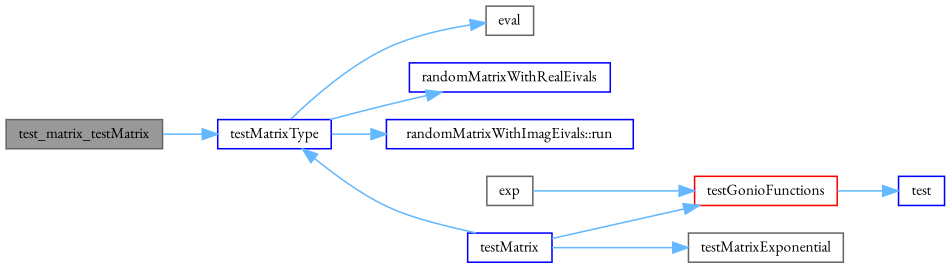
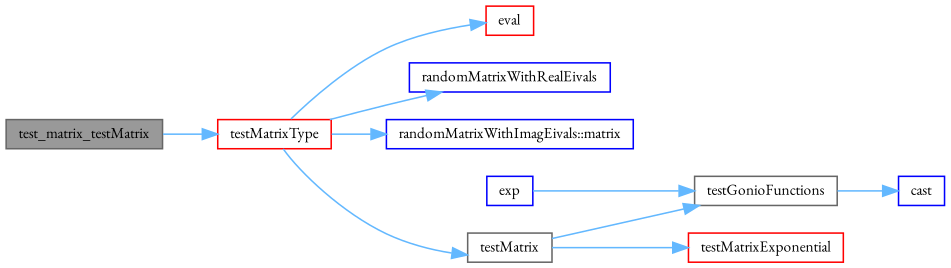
(510, 21) -> (510, 21)
(274, 134) -> (274, 134)
(510, 134) -> (510, 134)
(510, 191) -> (510, 191)
(766, 191) -> (766, 191)
(922, 191) -> (922, 191)
(390, 208) -> (358, 217)
(510, 248) -> (510, 248)
(766, 248) -> (766, 248)
